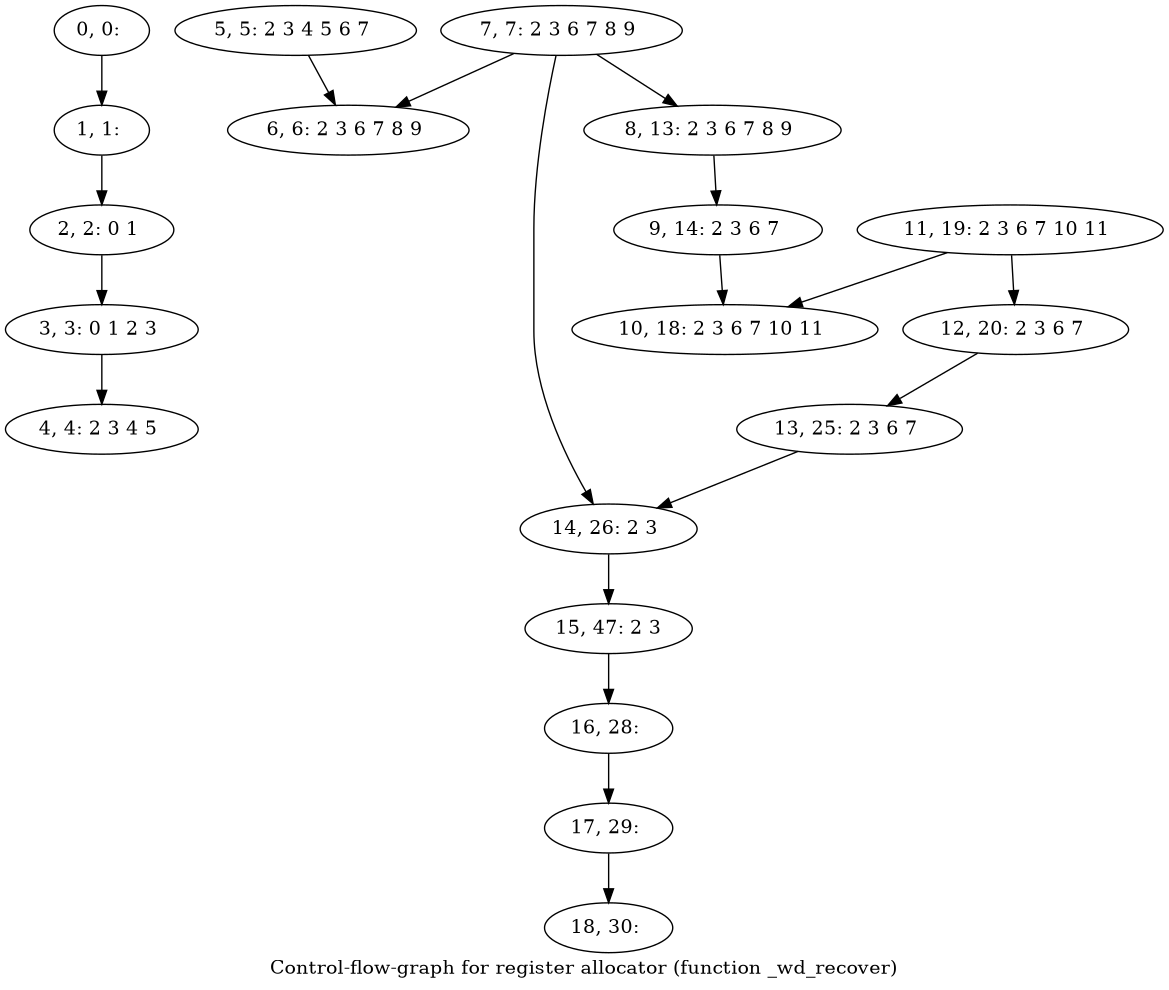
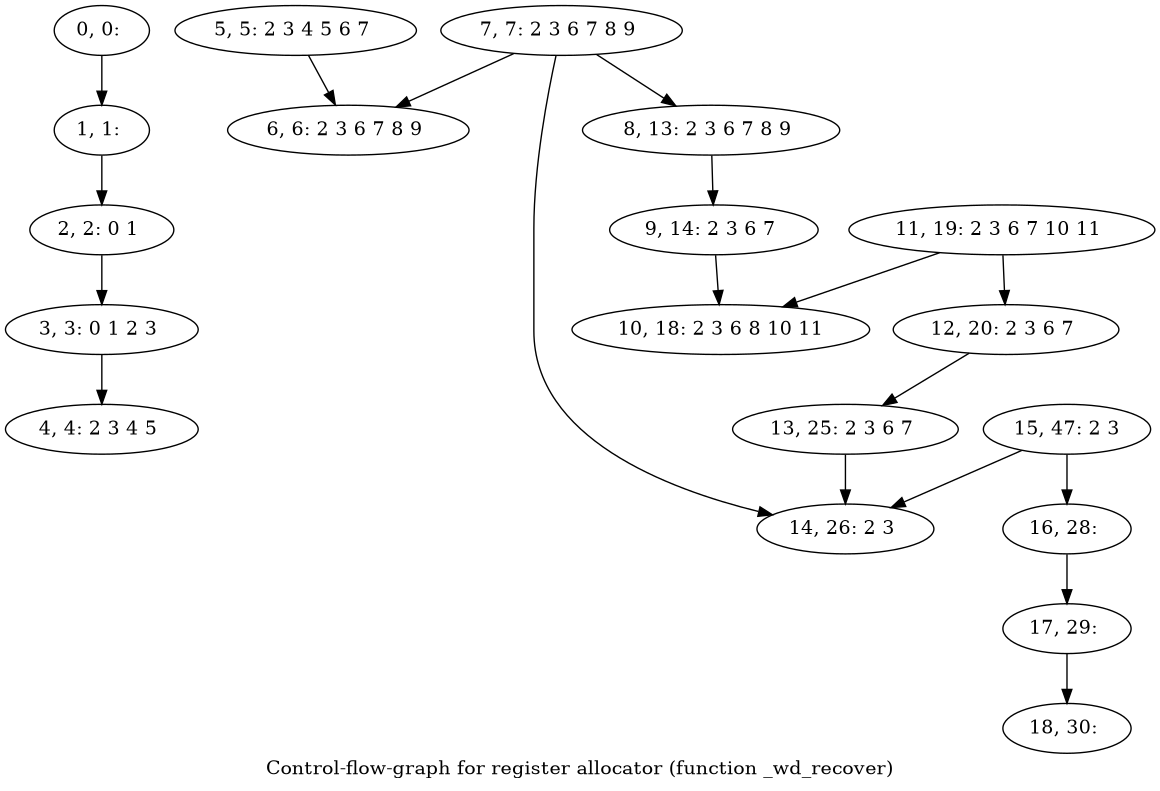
(725, 330) -> (721, 330)
(609, 572) -> (963, 476)
